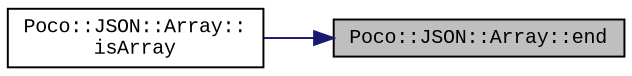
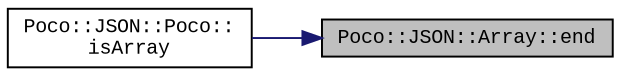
(136, 38) -> (130, 38)
